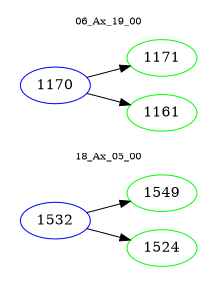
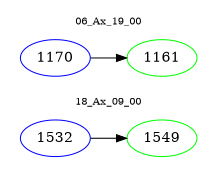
(162, 58) -> none
(109, 157) -> (109, 102)
(162, 248) -> none
